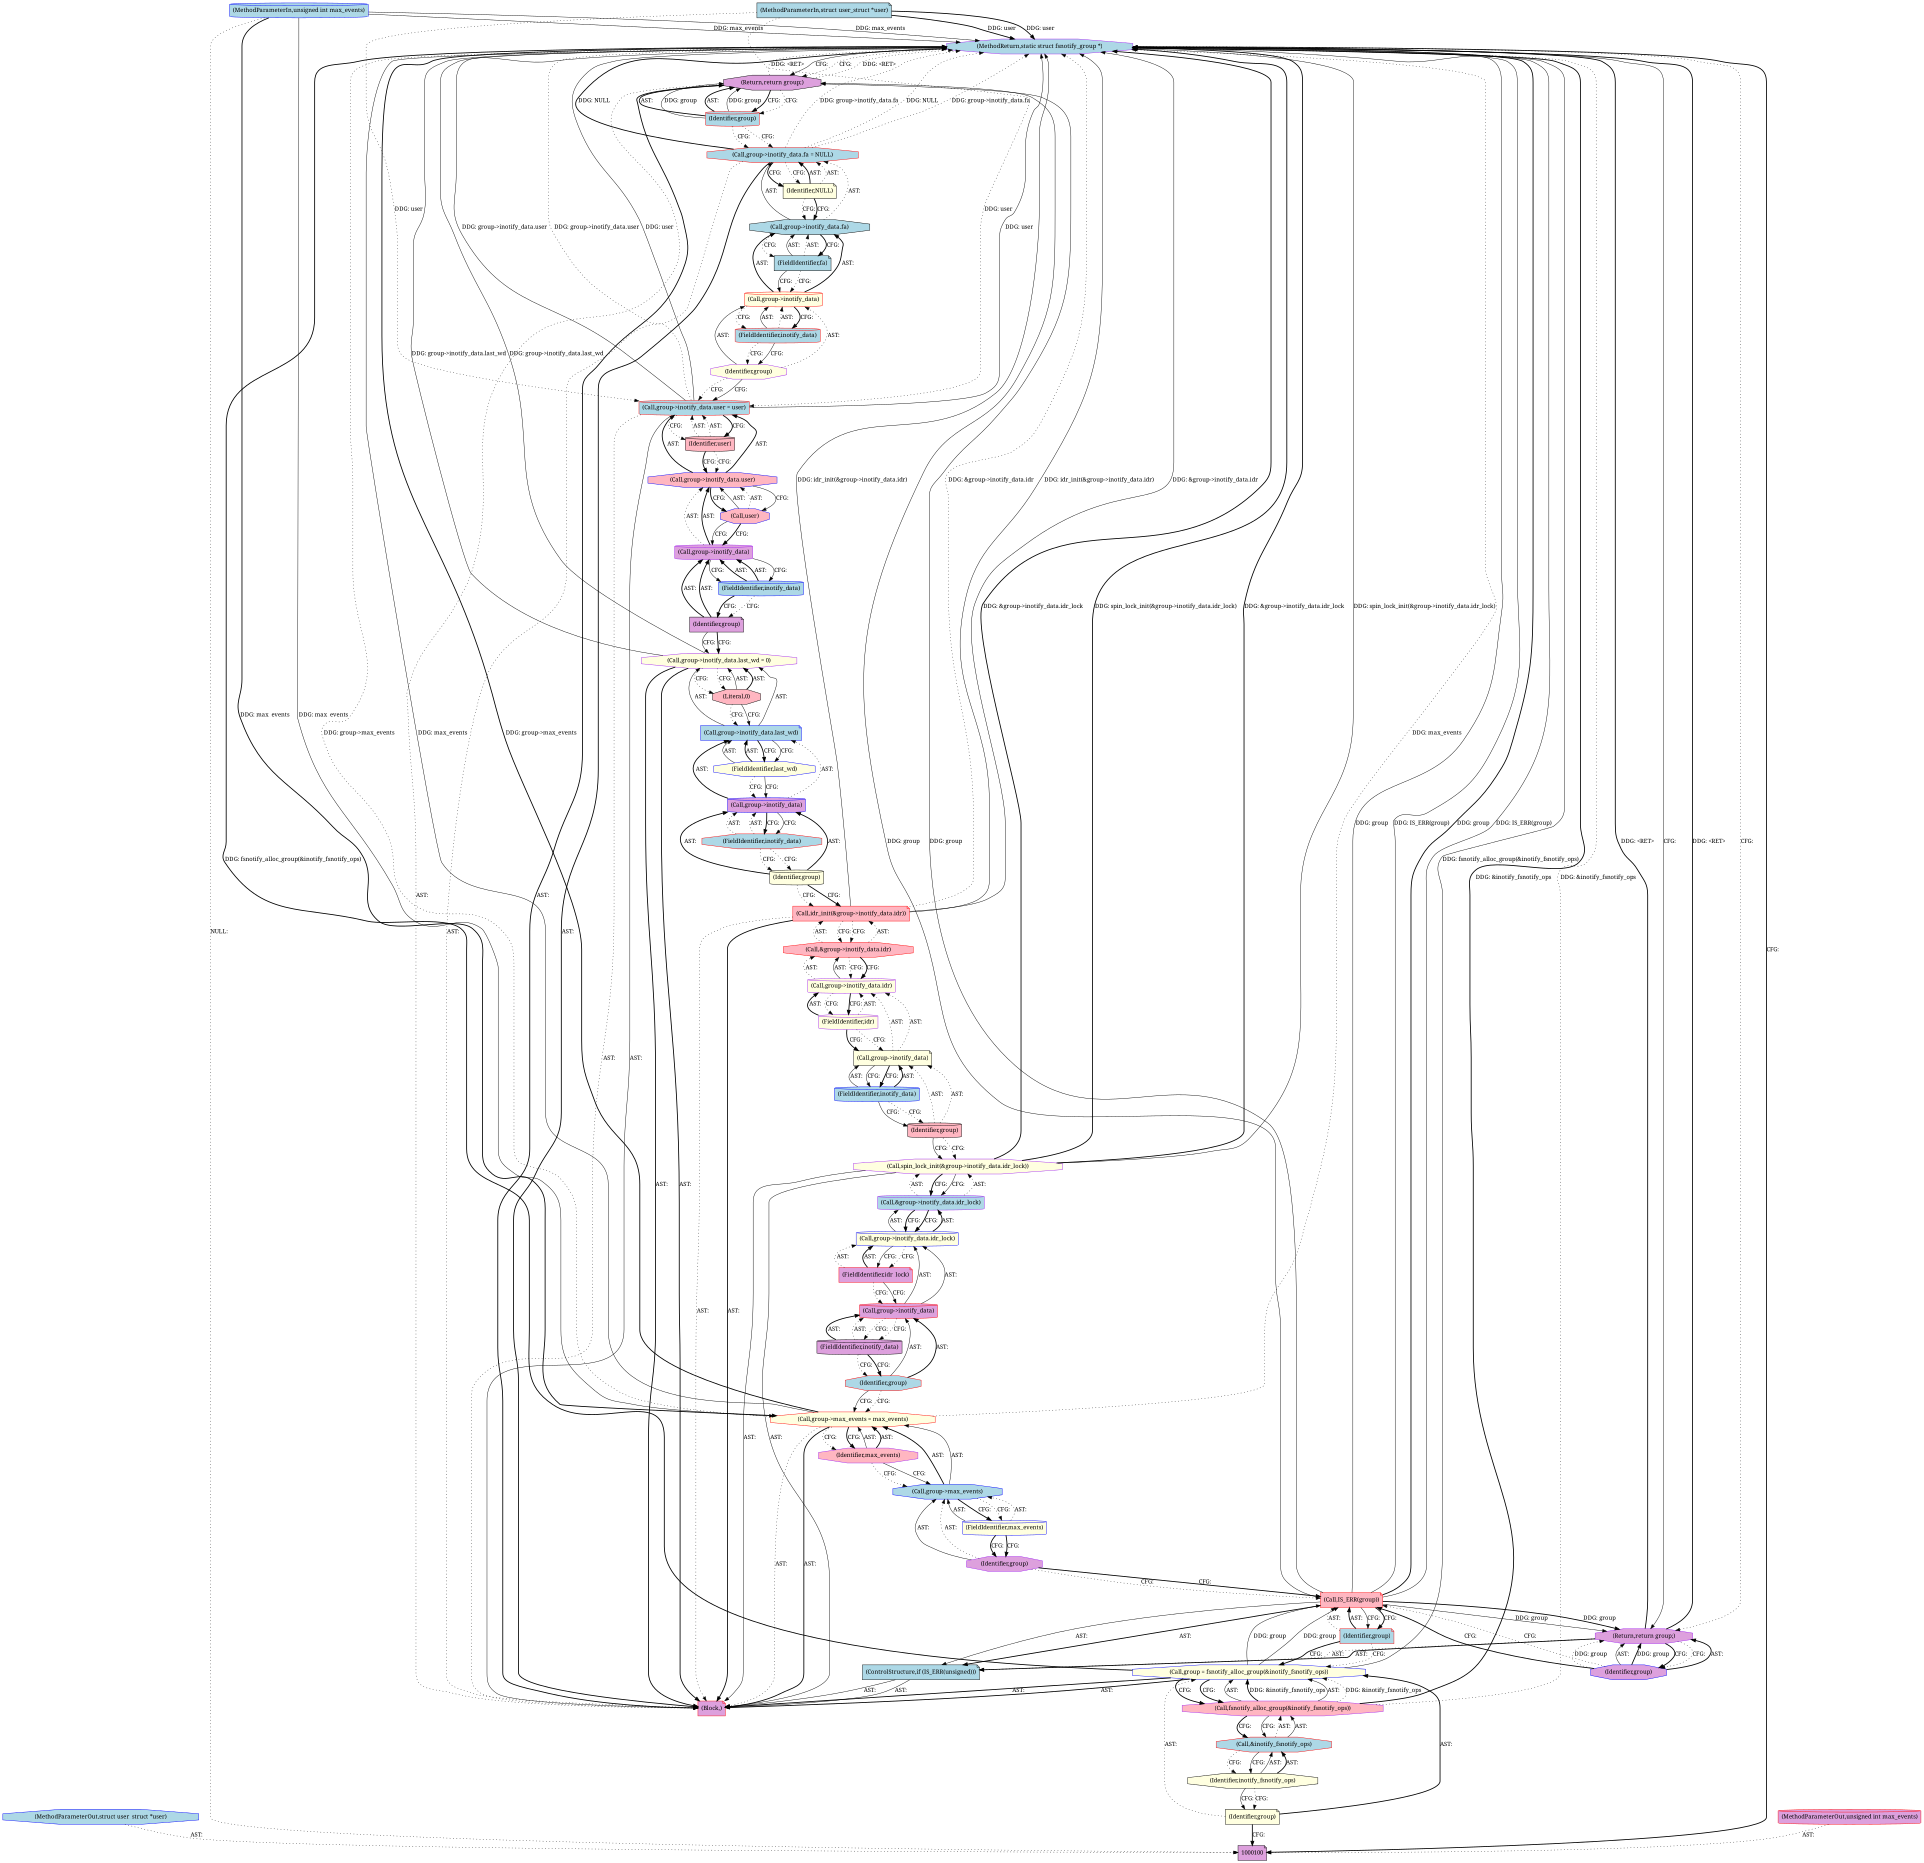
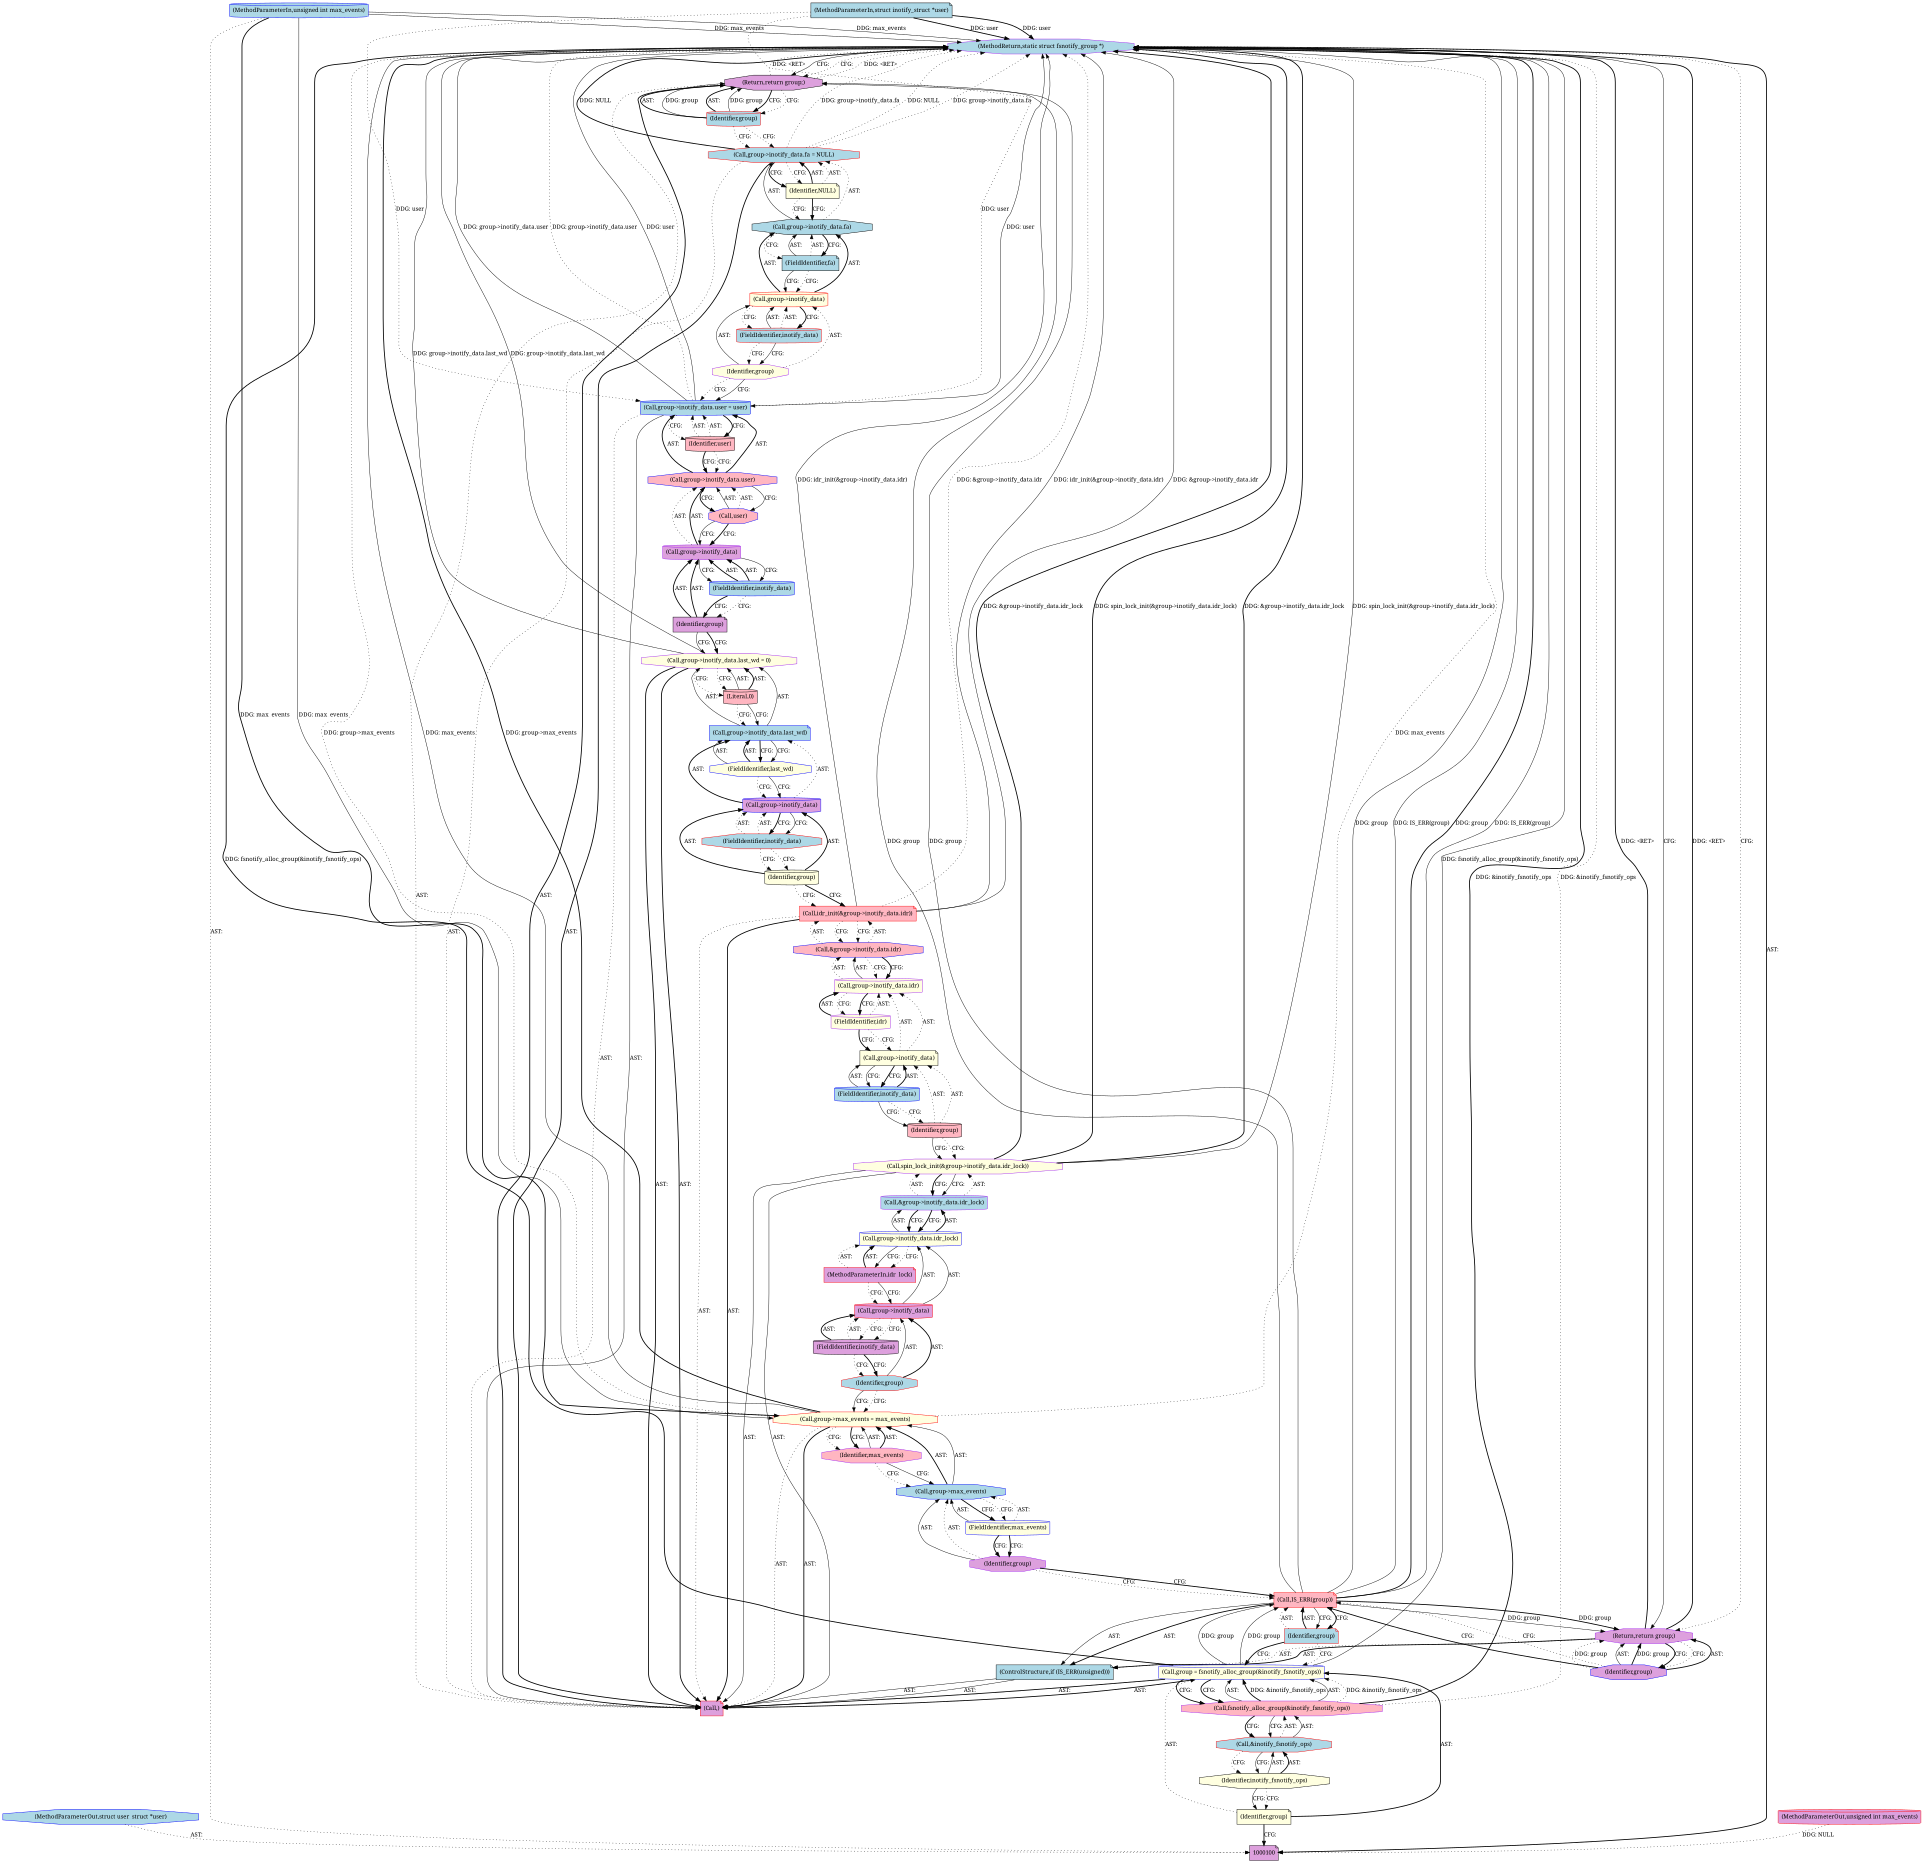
(824, 10) -> (882, 10)
(694, 408) -> (695, 408)
(737, 697) -> (740, 697)
(220, 932) -> (217, 932)
(848, 950) -> (858, 950)
(1774, 950) -> (1774, 950)
(876, 1275) -> (870, 1275)
(1249, 1672) -> (1242, 1672)
(712, 1708) -> (712, 1708)
(1809, 1835) -> (1818, 1835)
